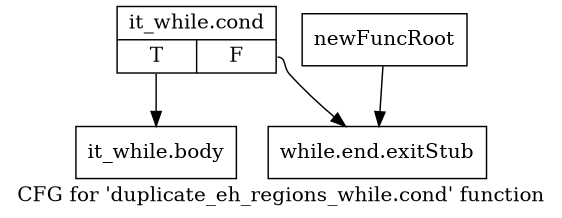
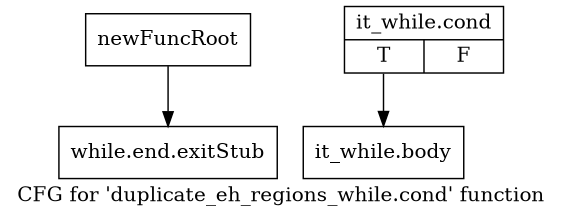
(303, 89) -> none
